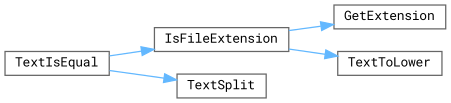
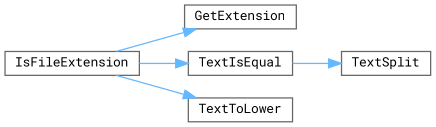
(126, 54) -> (158, 63)
